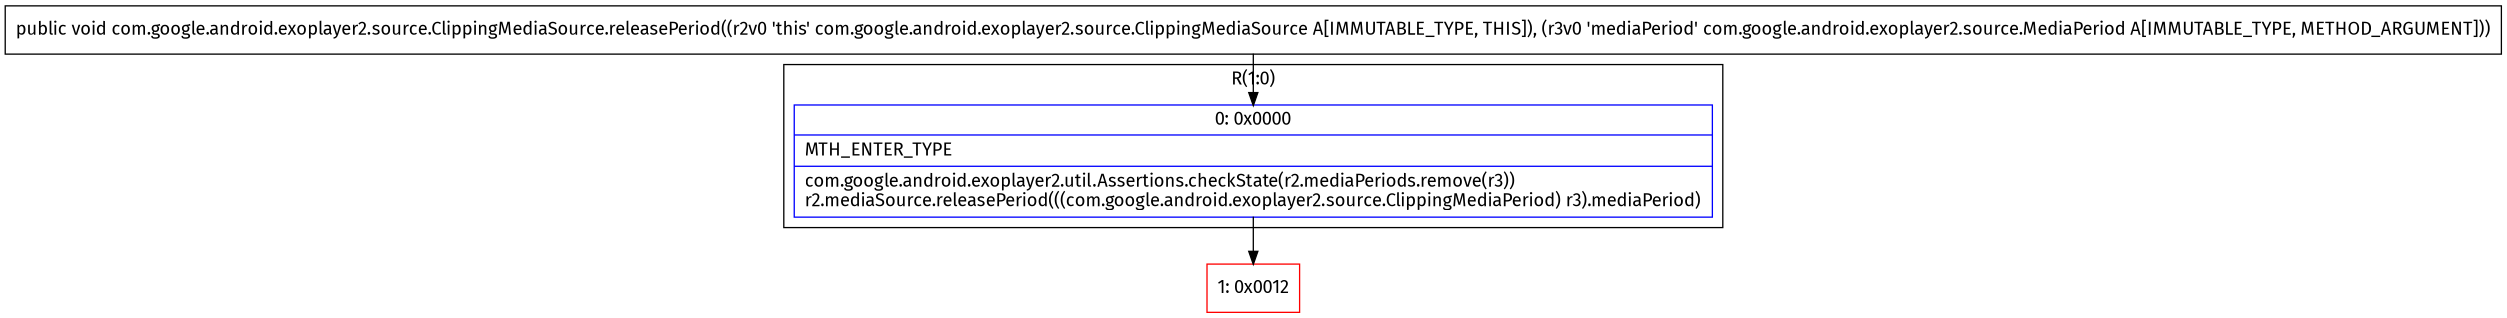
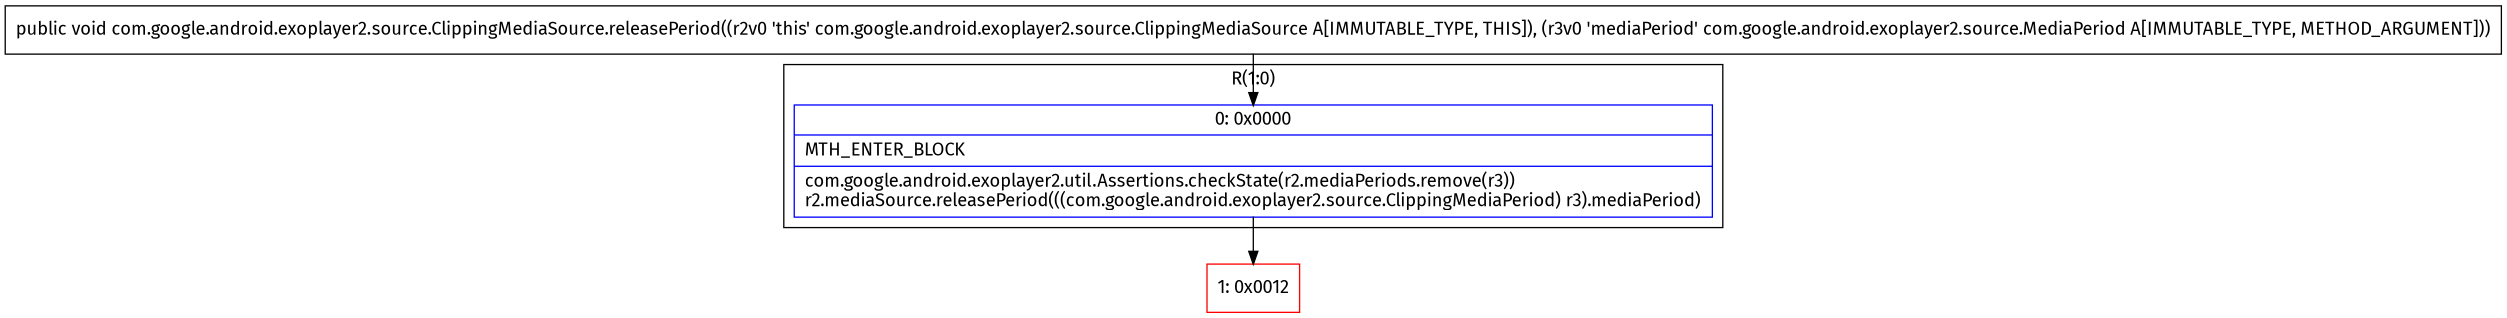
(879, 150) -> (886, 150)
